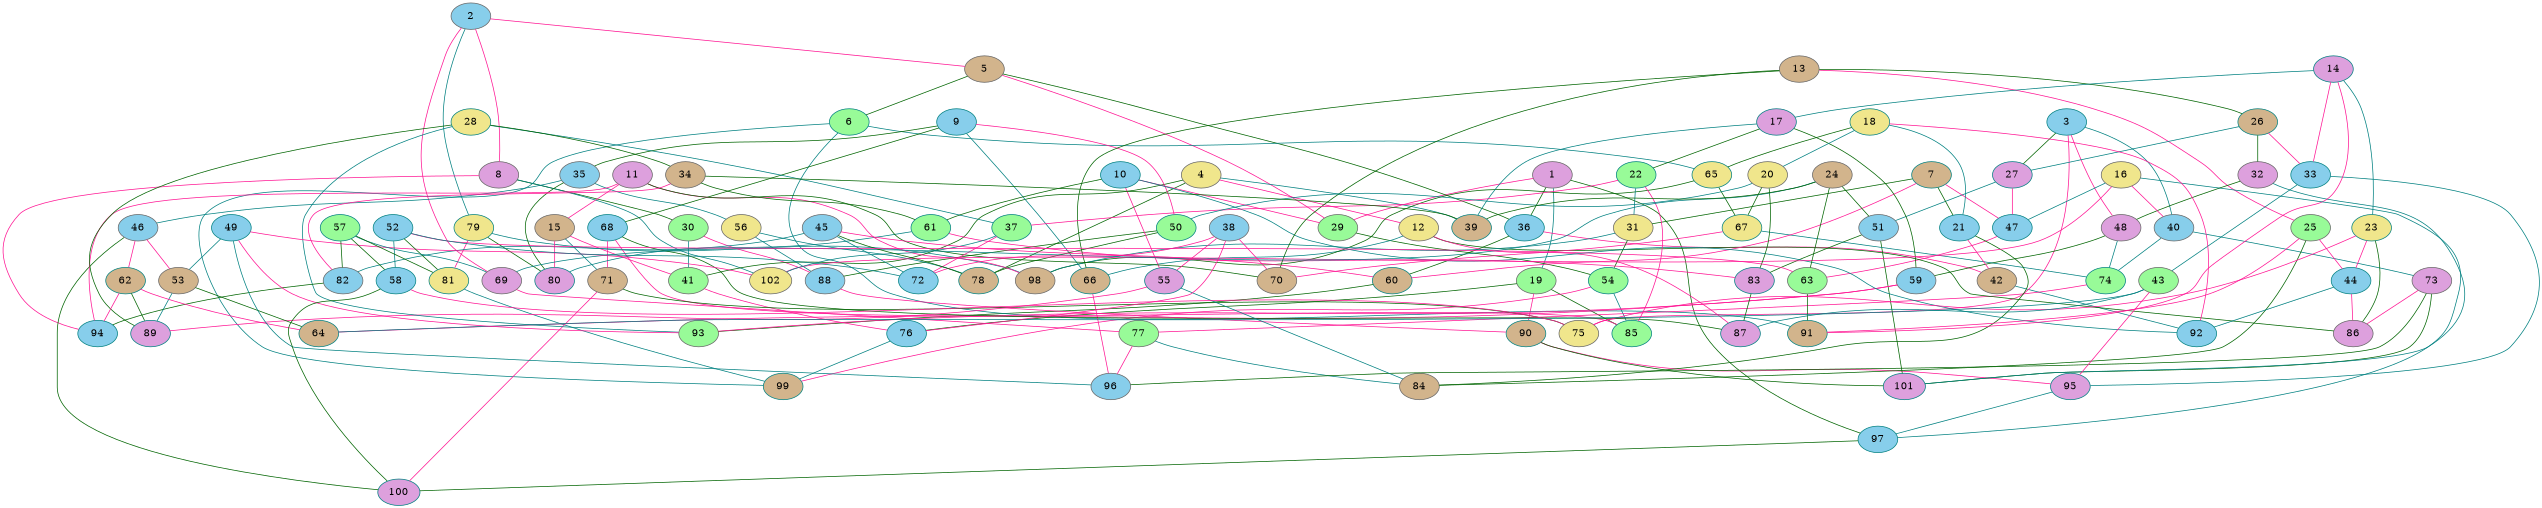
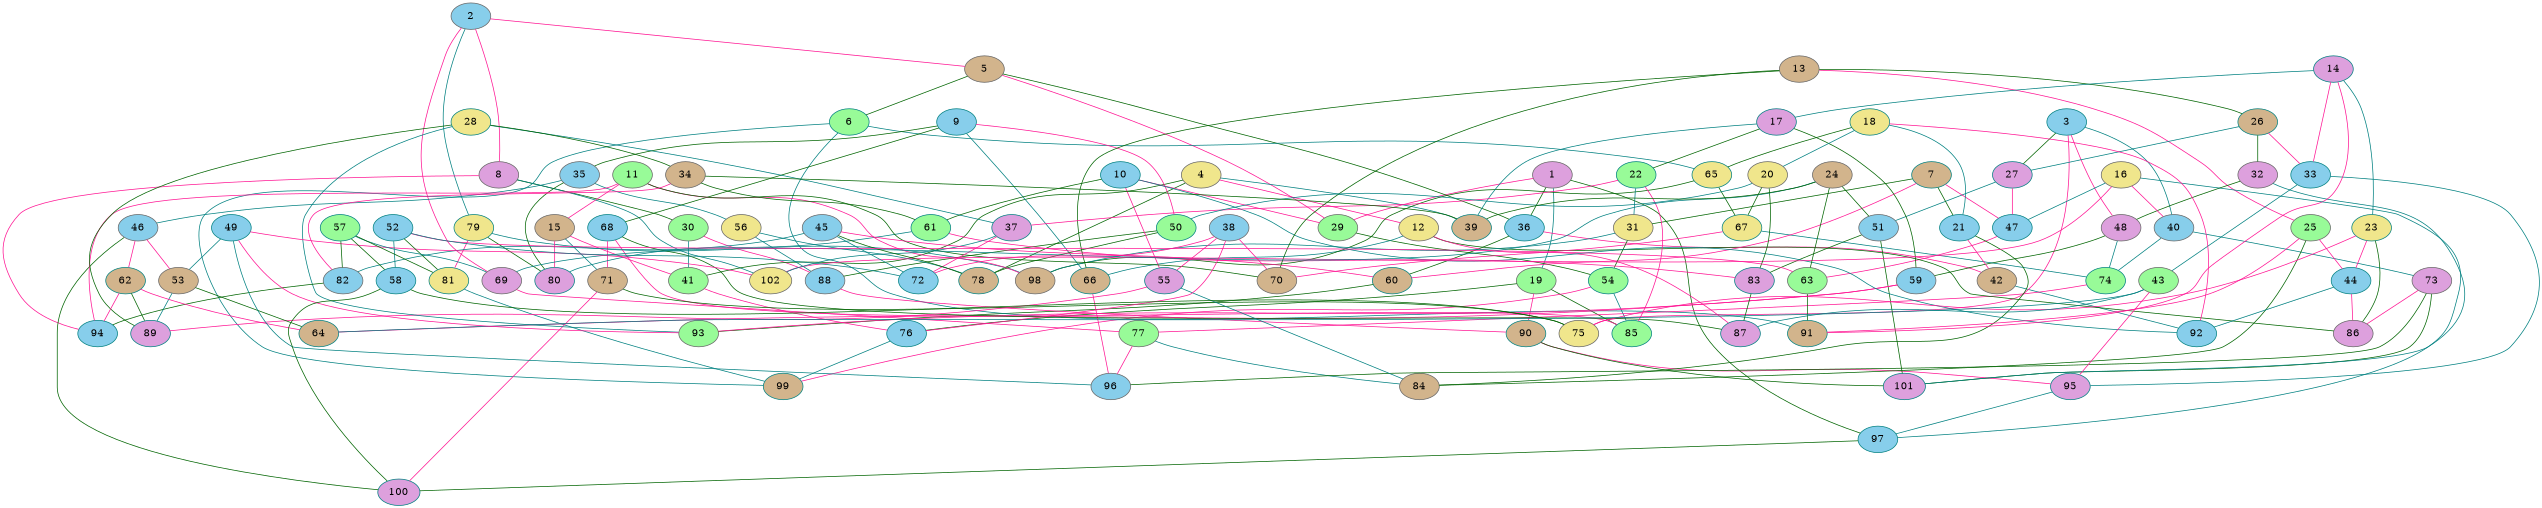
(633, 175) -> (633, 175)
(1012, 228) -> (1012, 228)
(727, 314) -> (727, 314)
